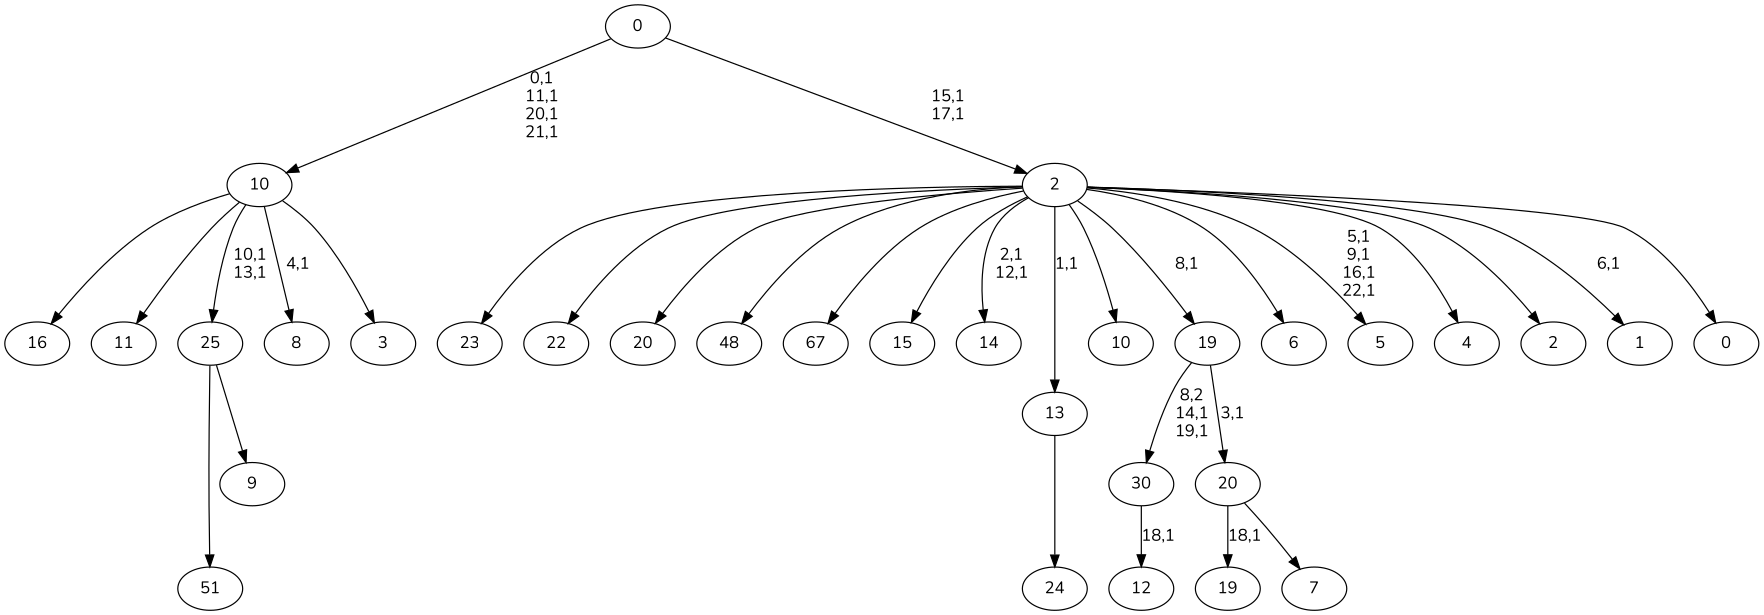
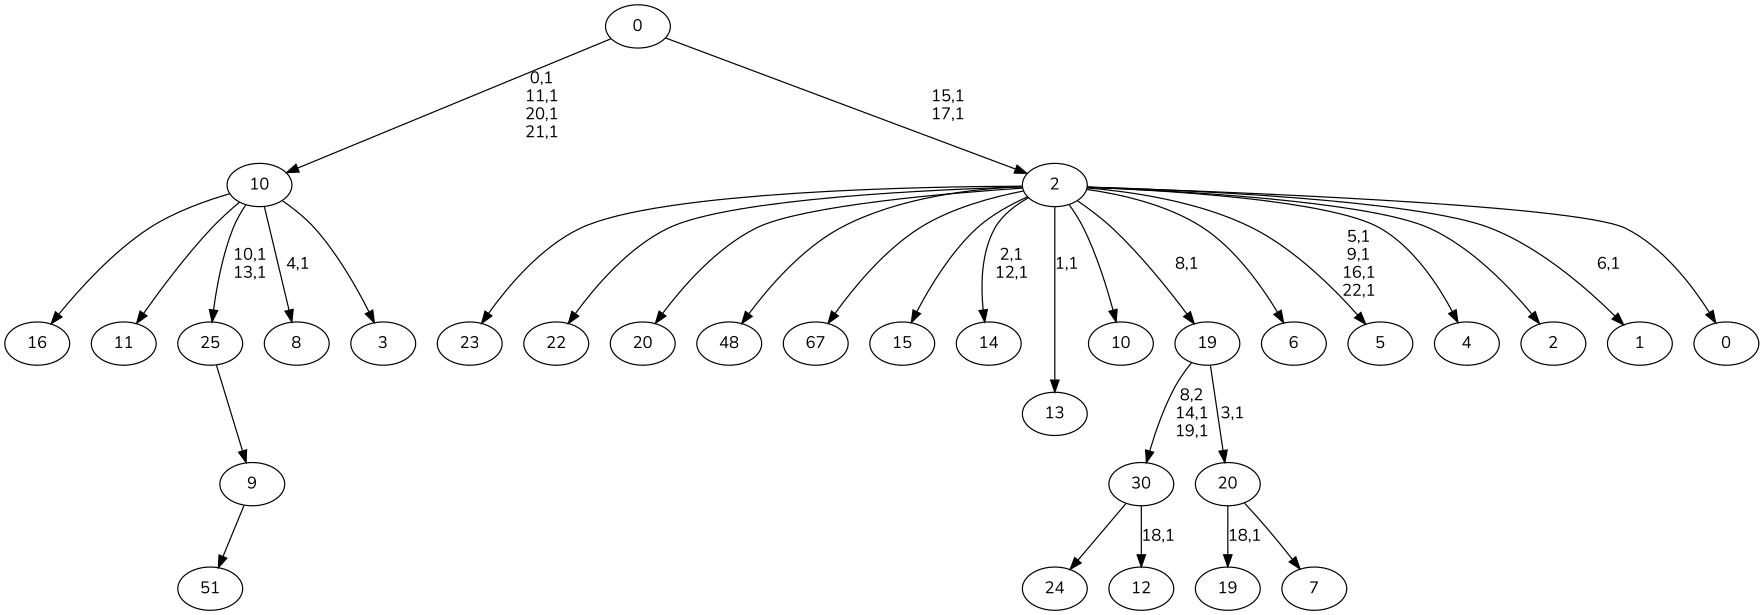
(209, 460) -> (234, 531)
(1055, 495) -> (1102, 532)
